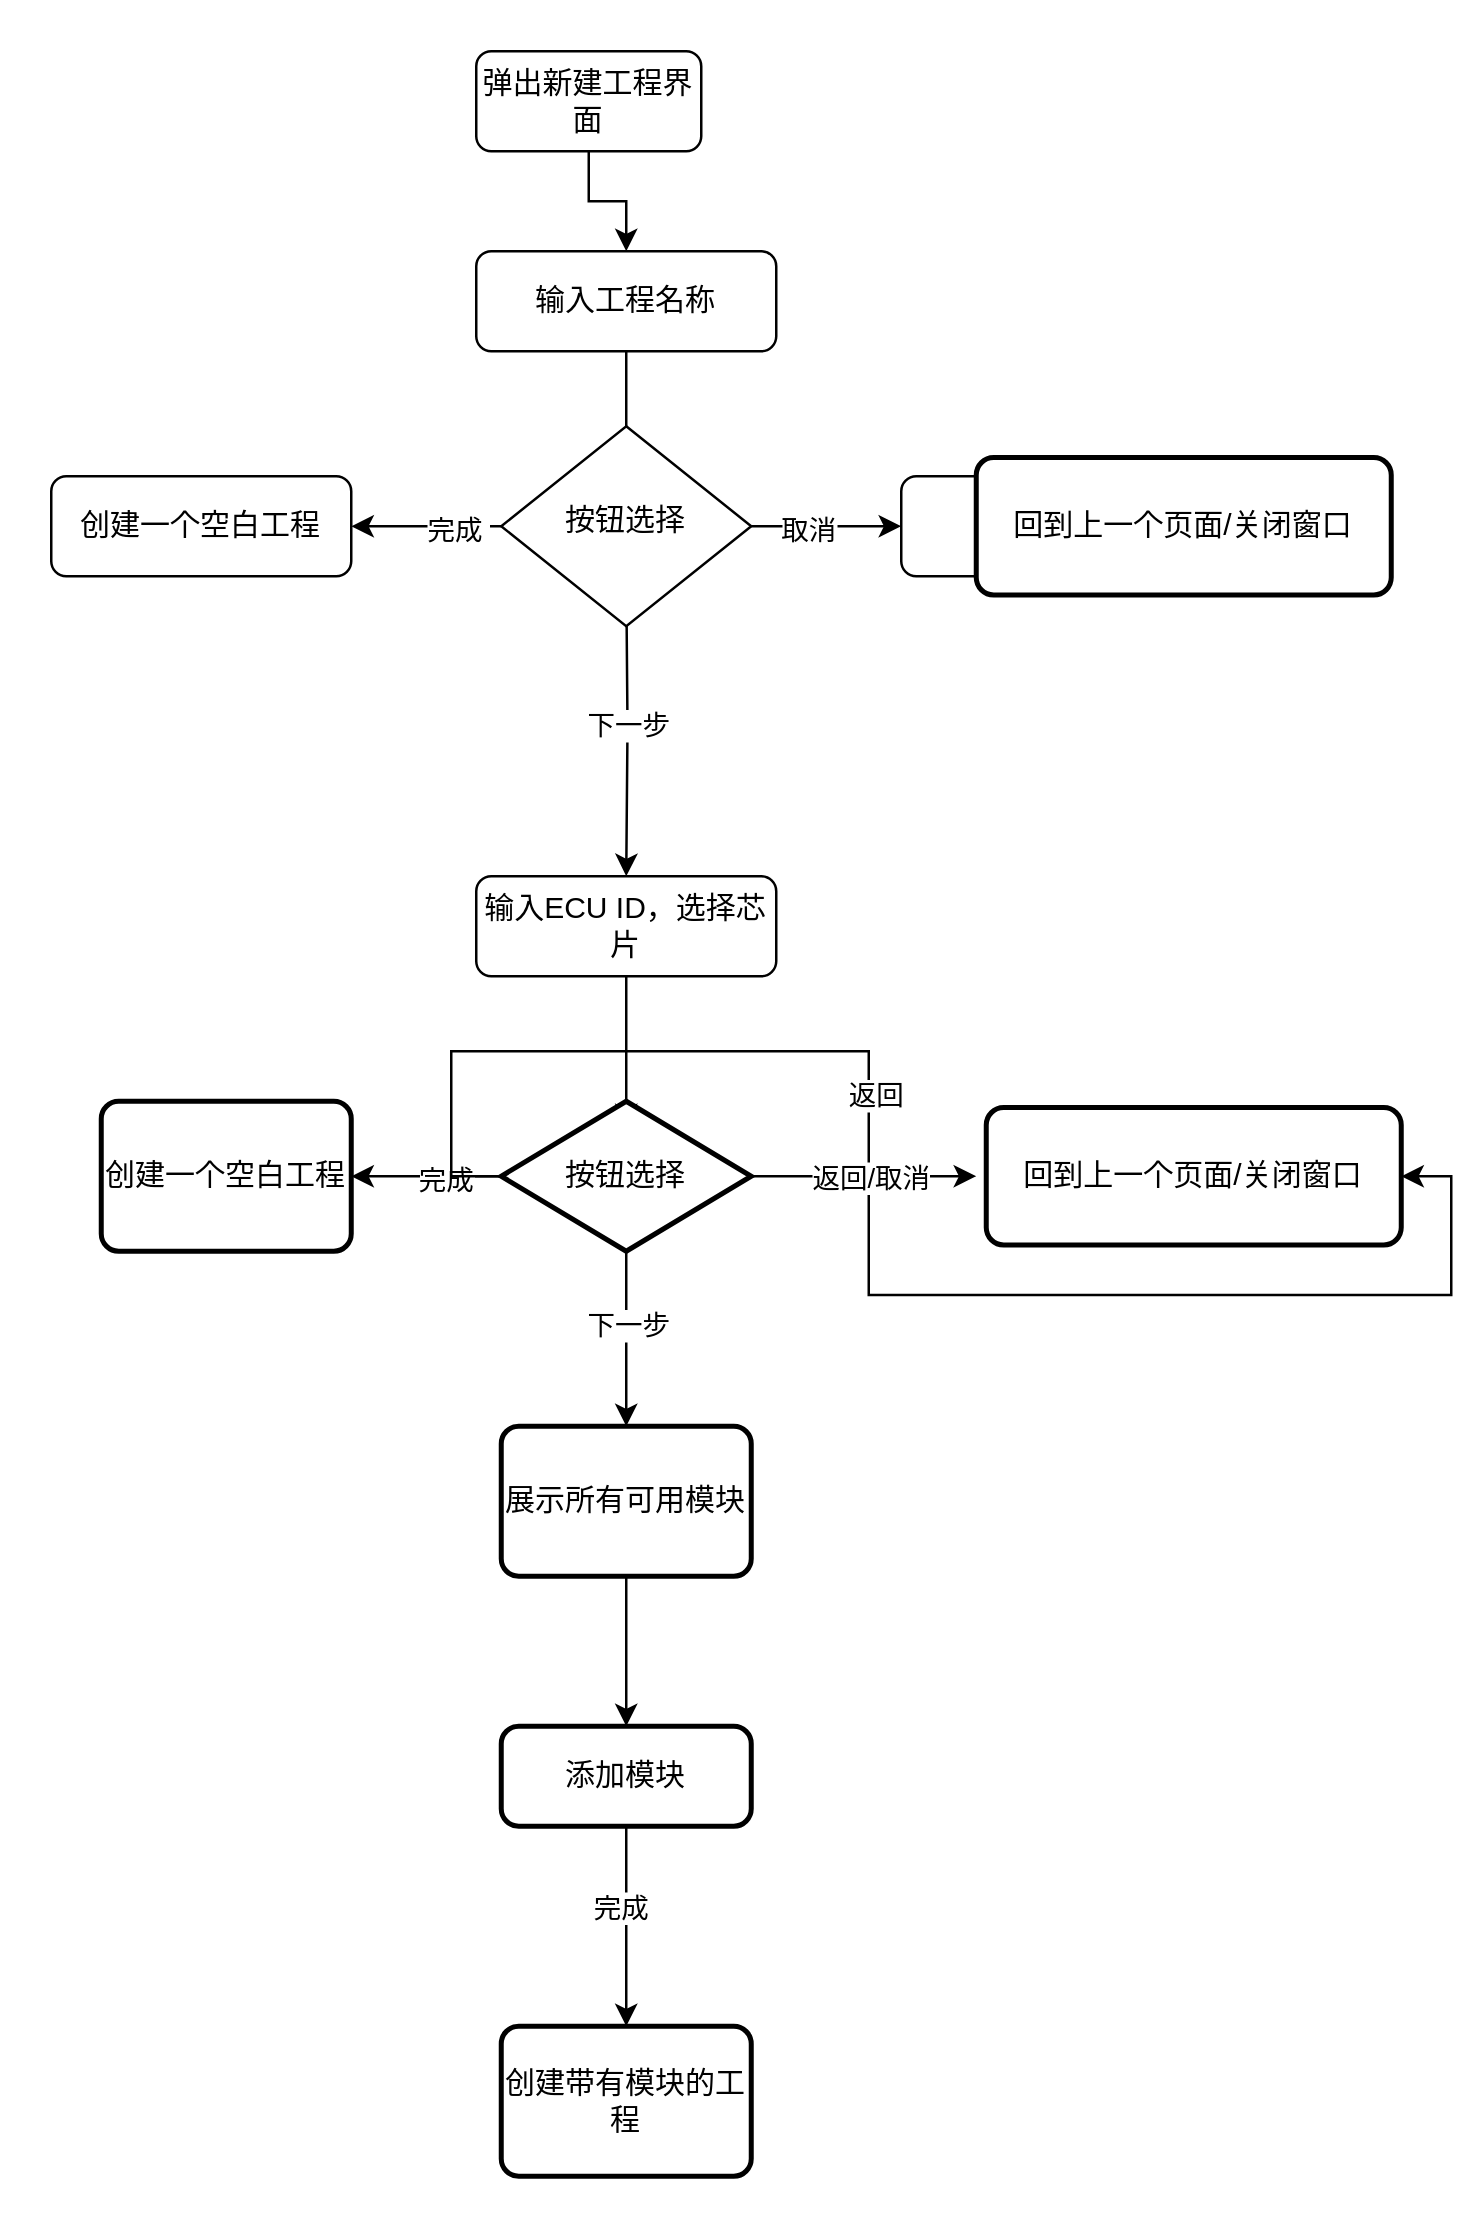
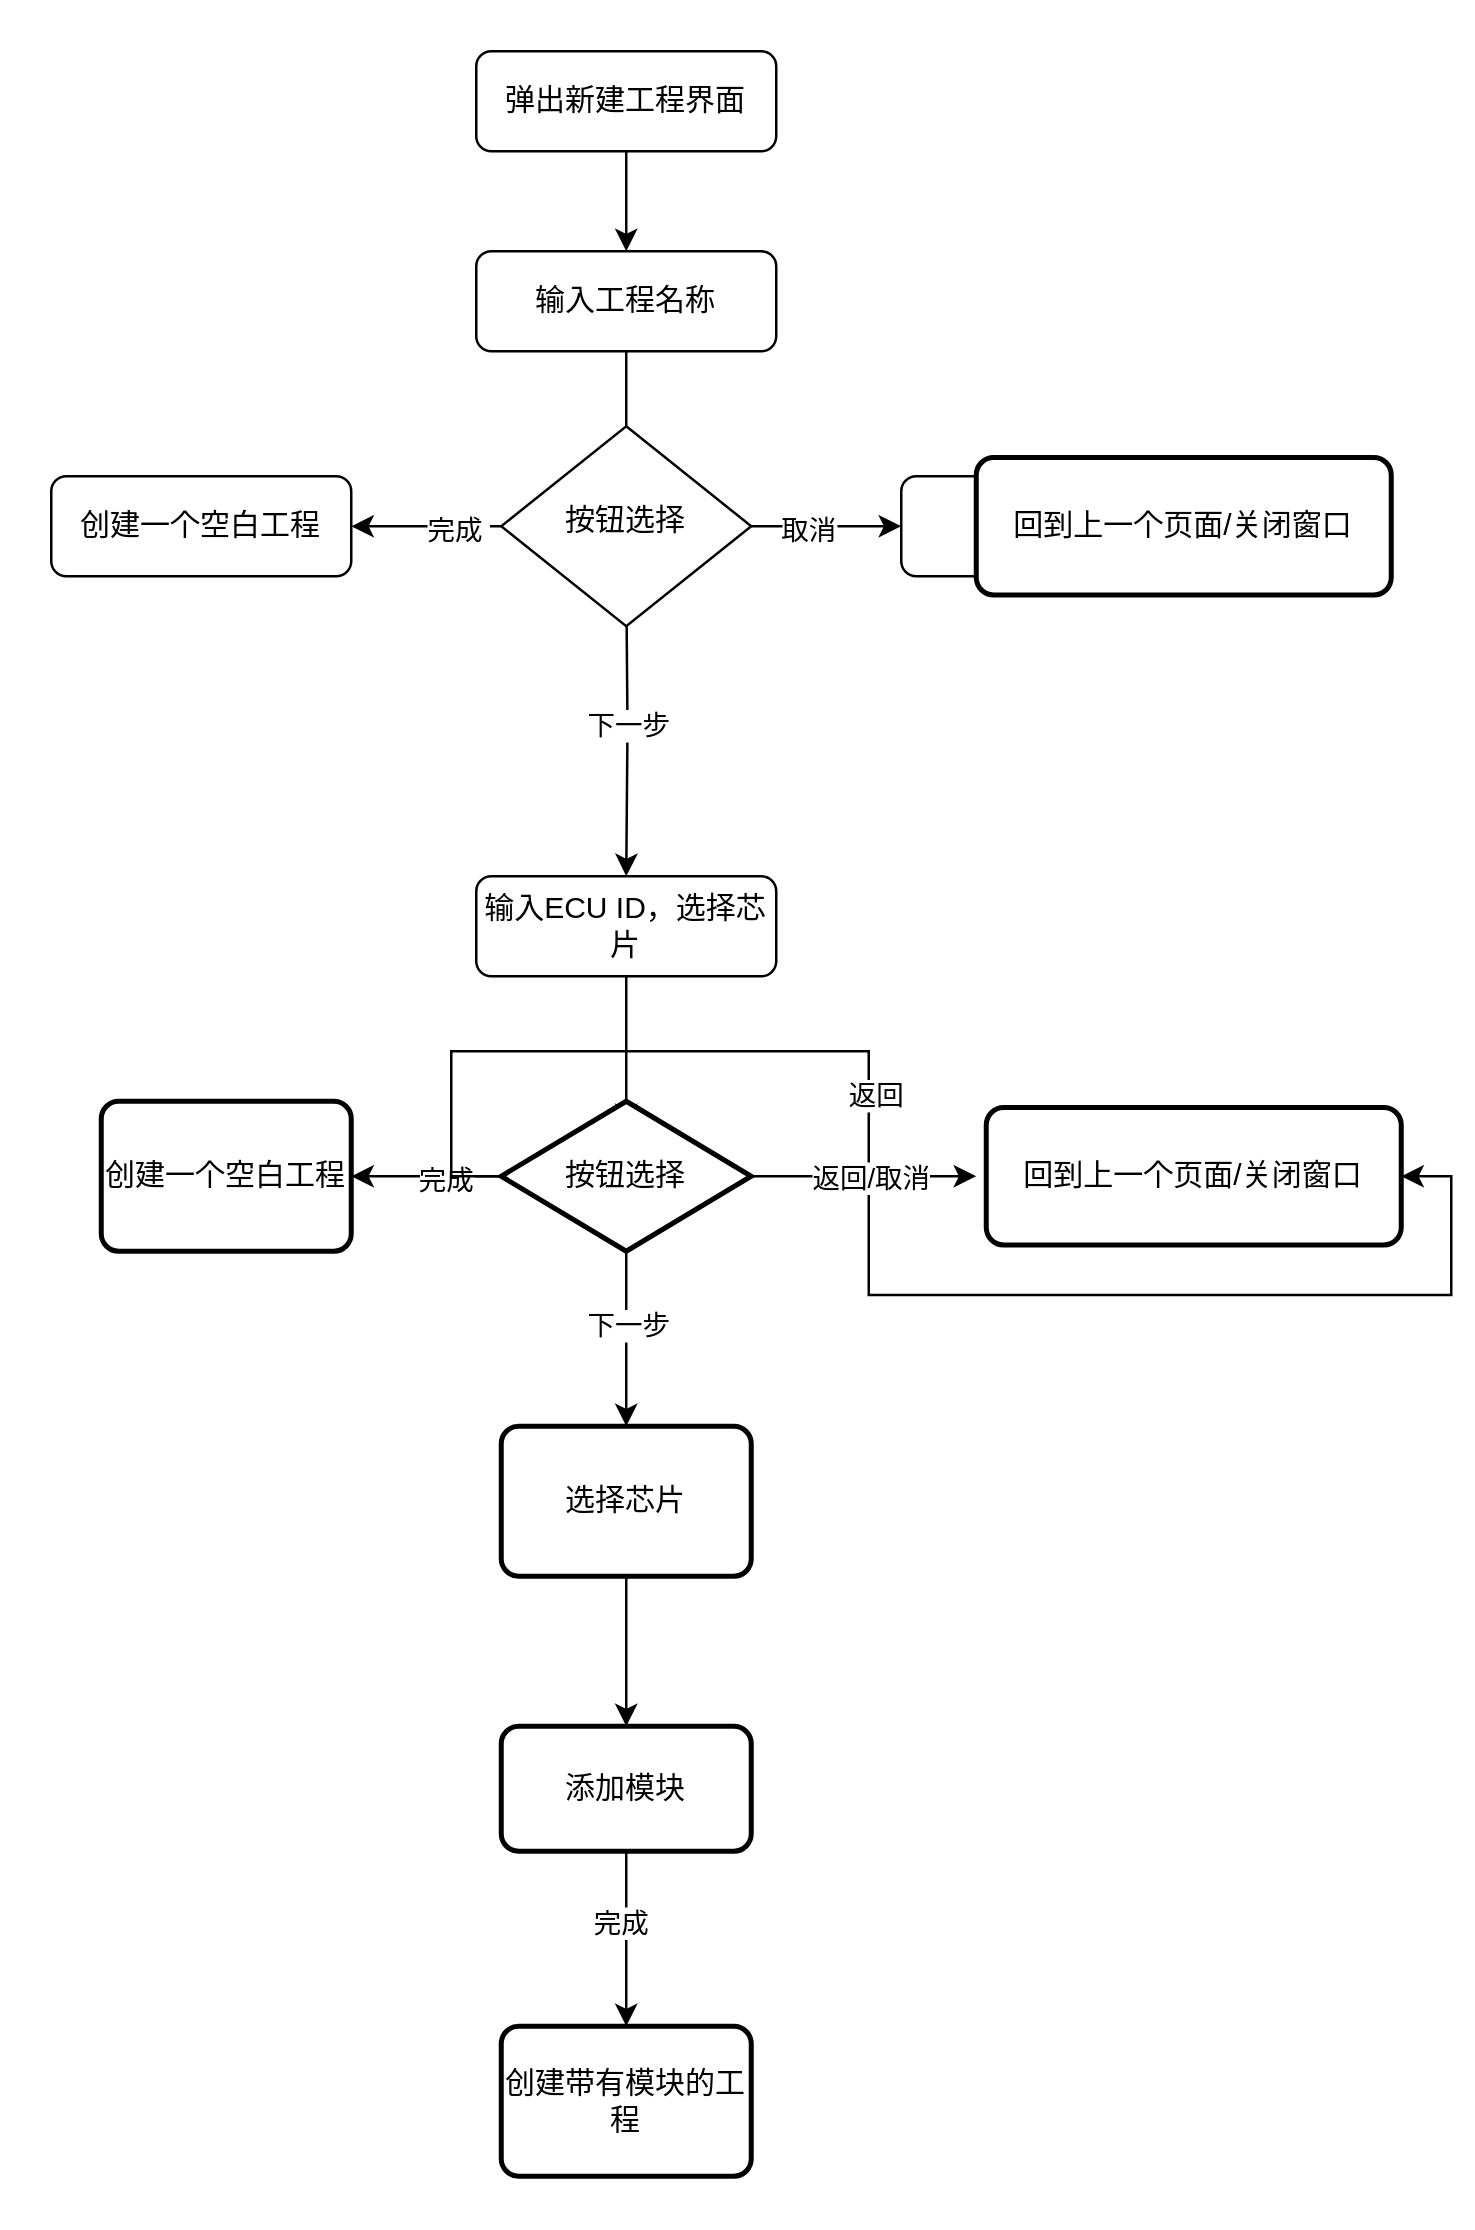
(589, 101) -> (626, 101)
(626, 1501) -> (626, 1501)
(626, 1776) -> (626, 1789)
